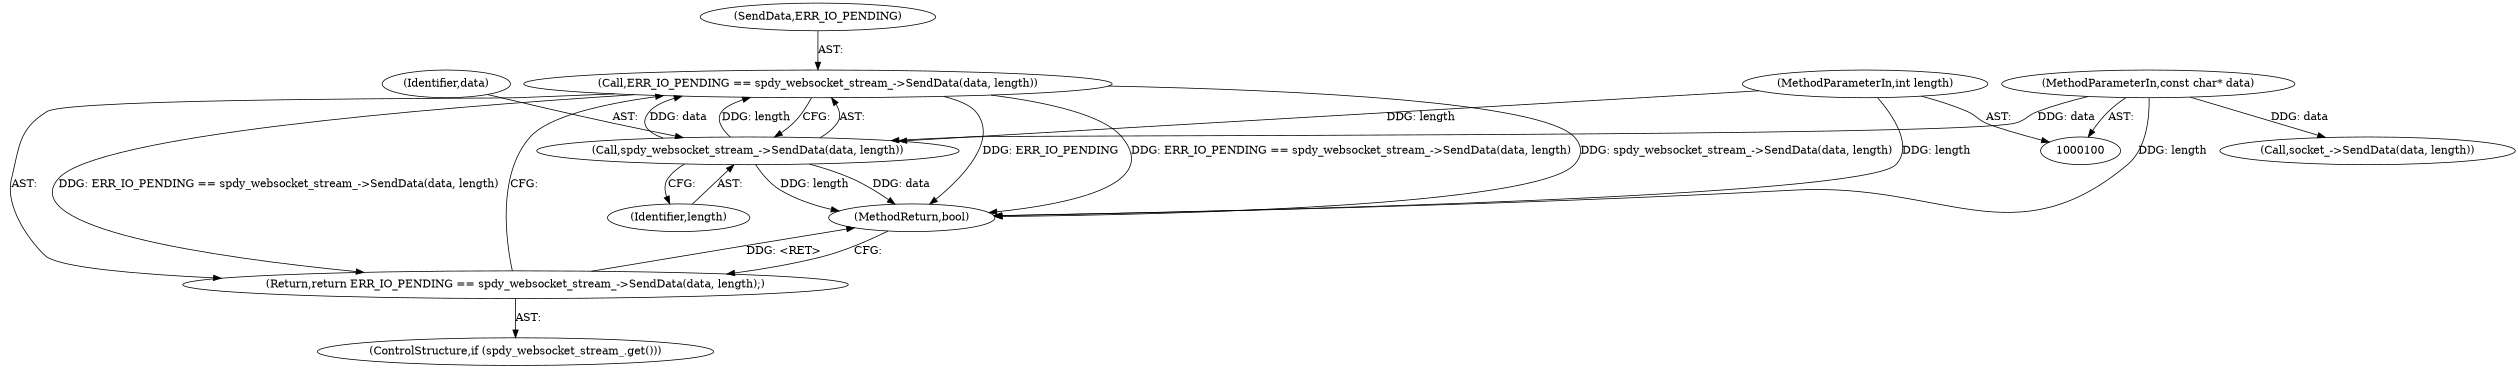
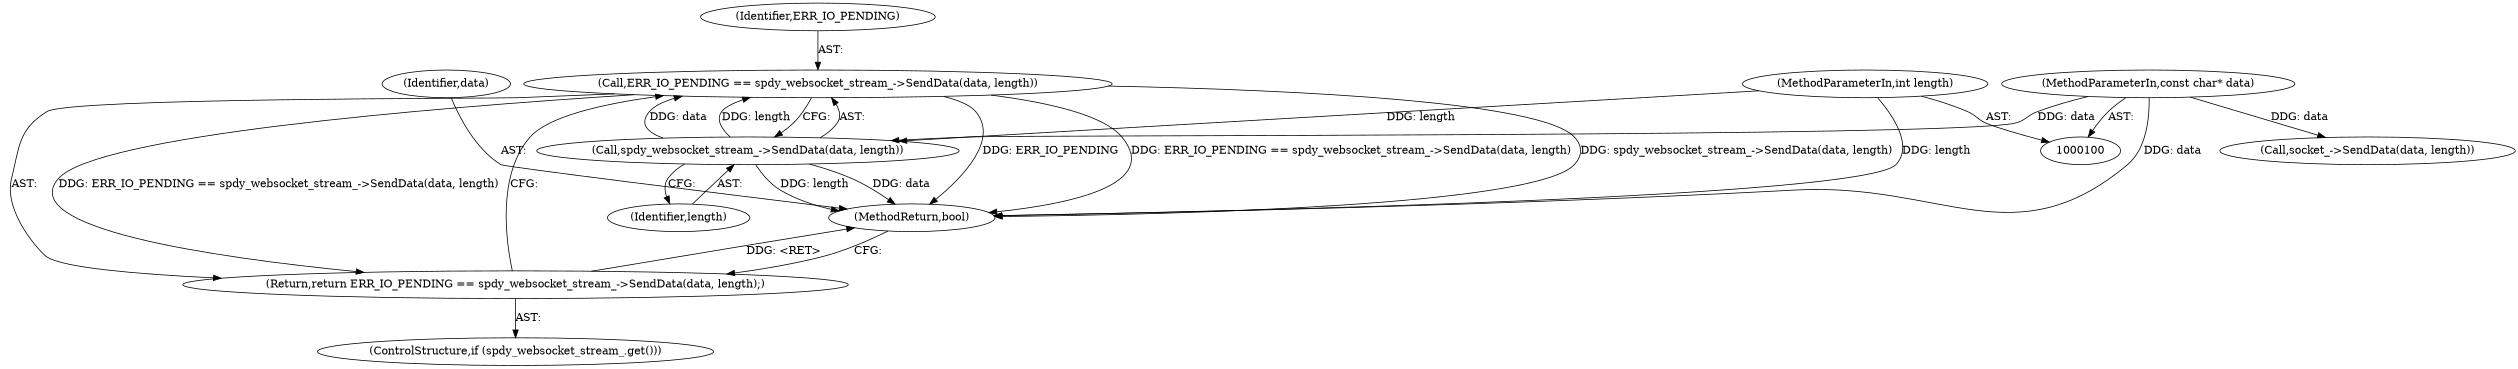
(818, 17) -> (818, 17)
(586, 117) -> (628, 182)
(2173, 151) -> (2173, 151)
